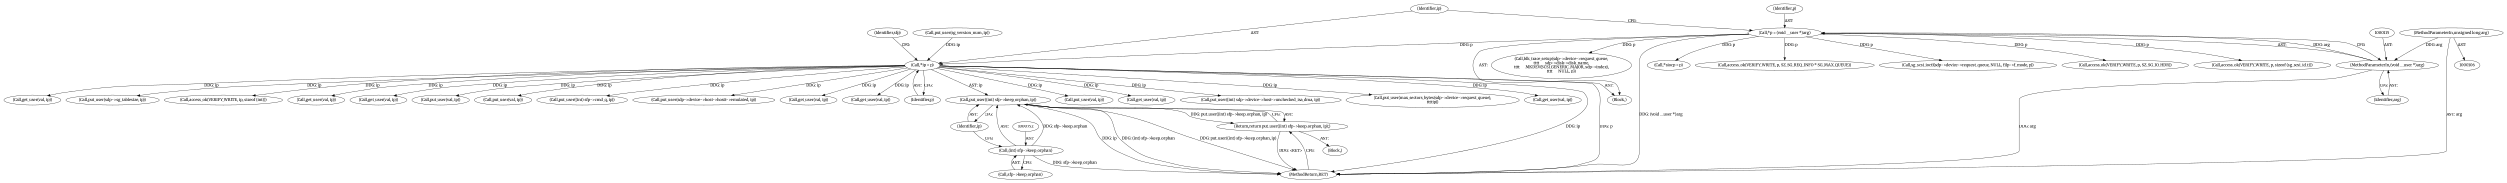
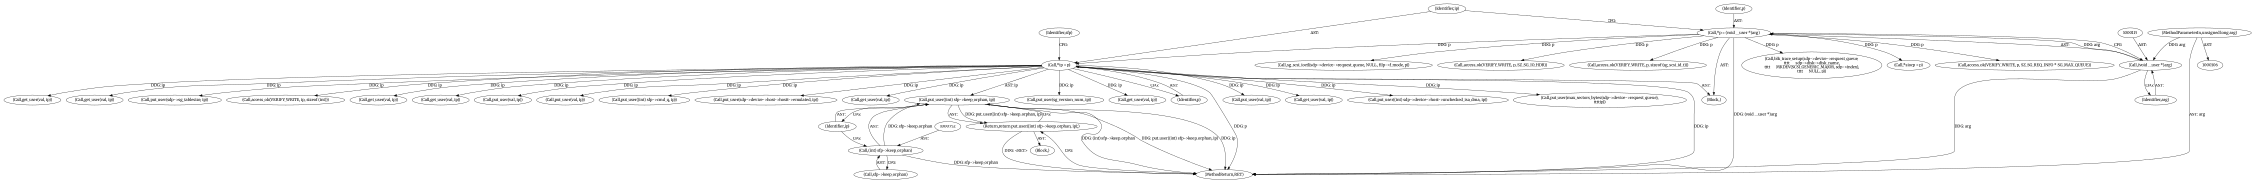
(941, 48) -> (1059, 81)
(2387, 65) -> (2150, 65)
